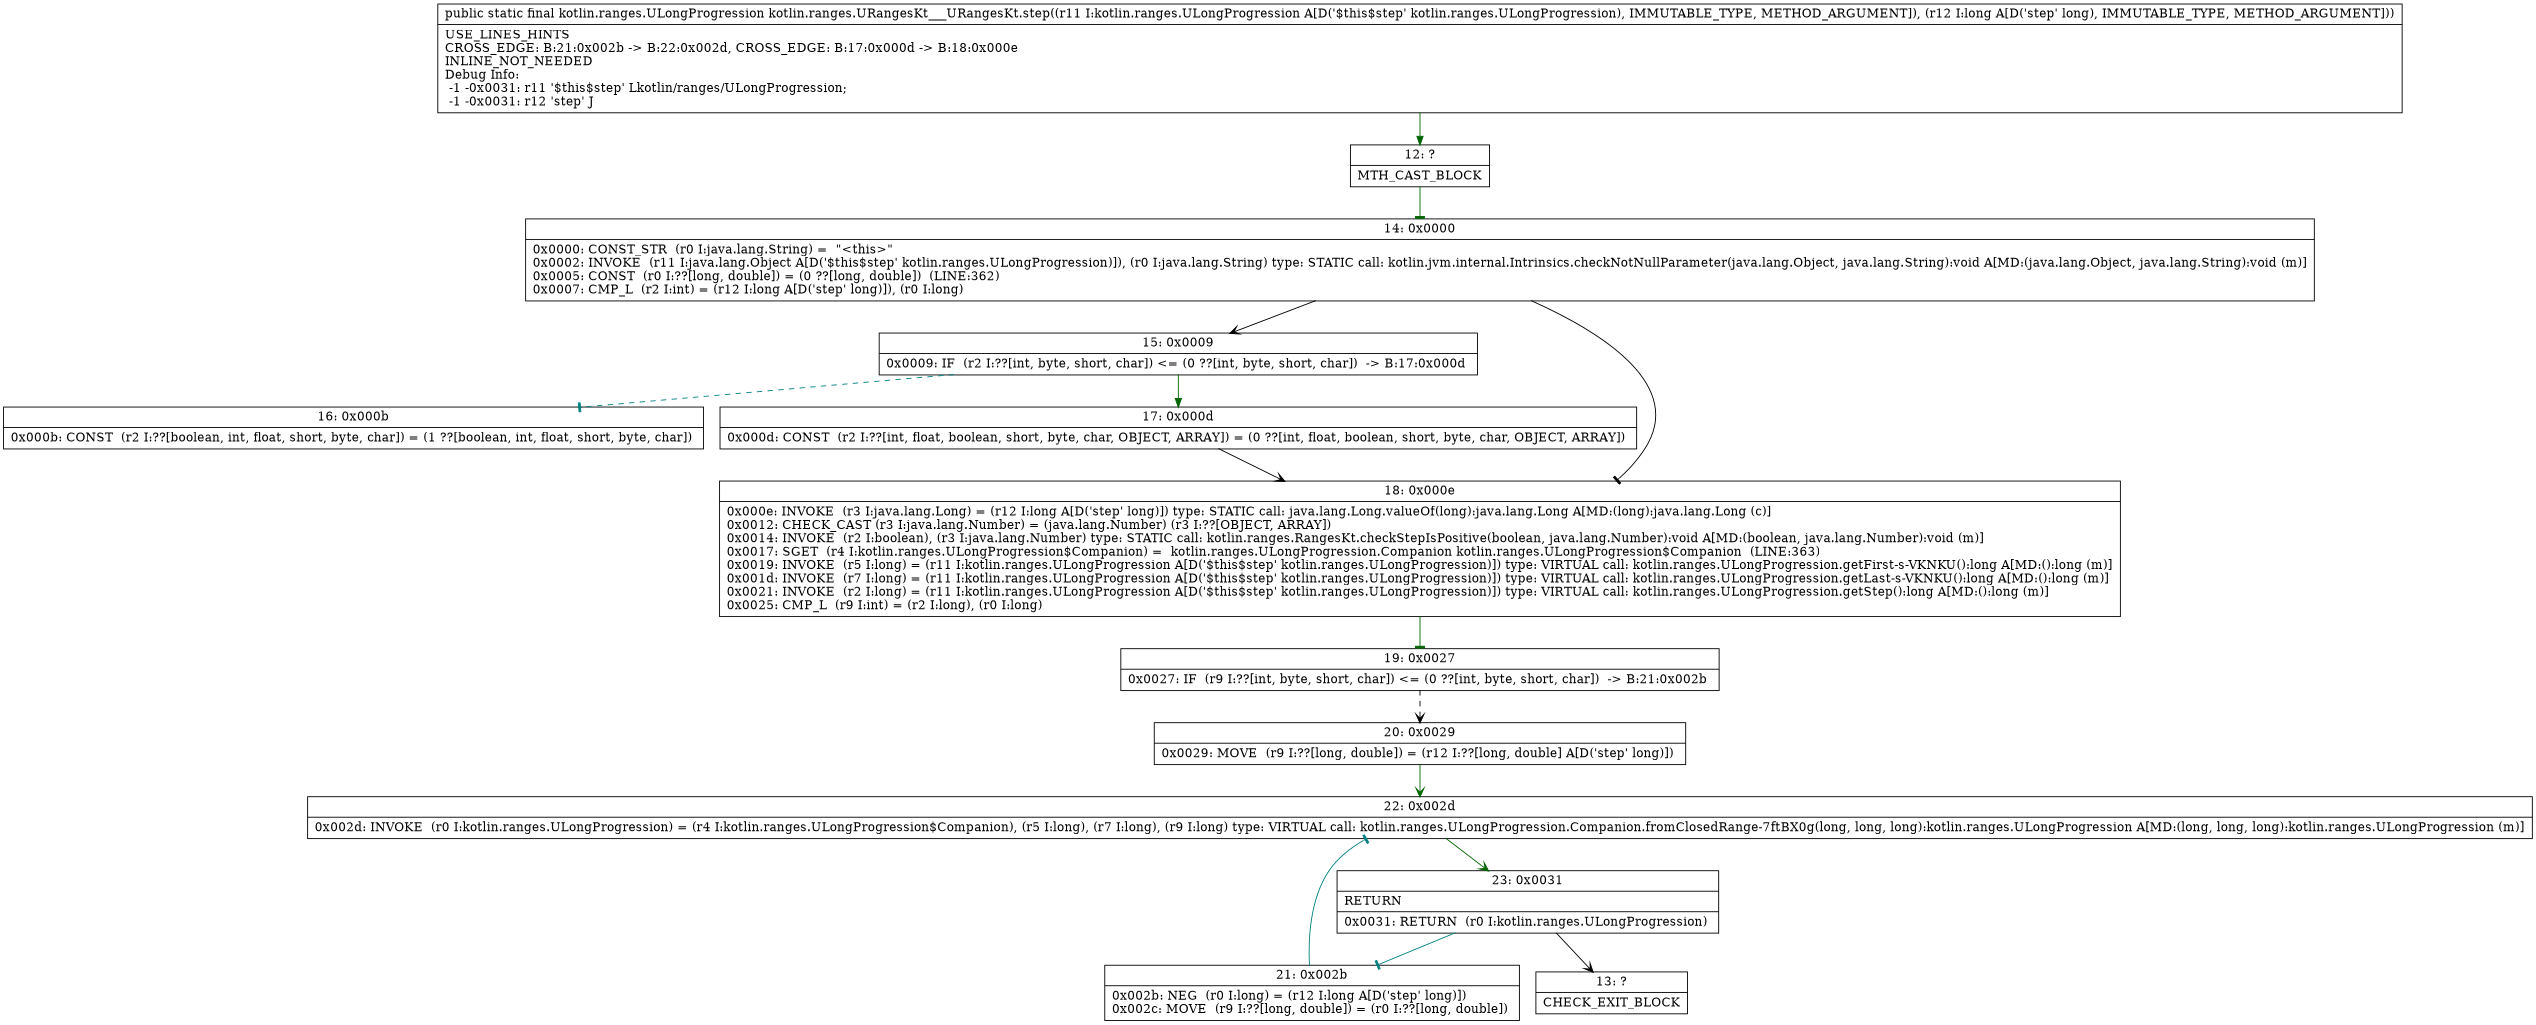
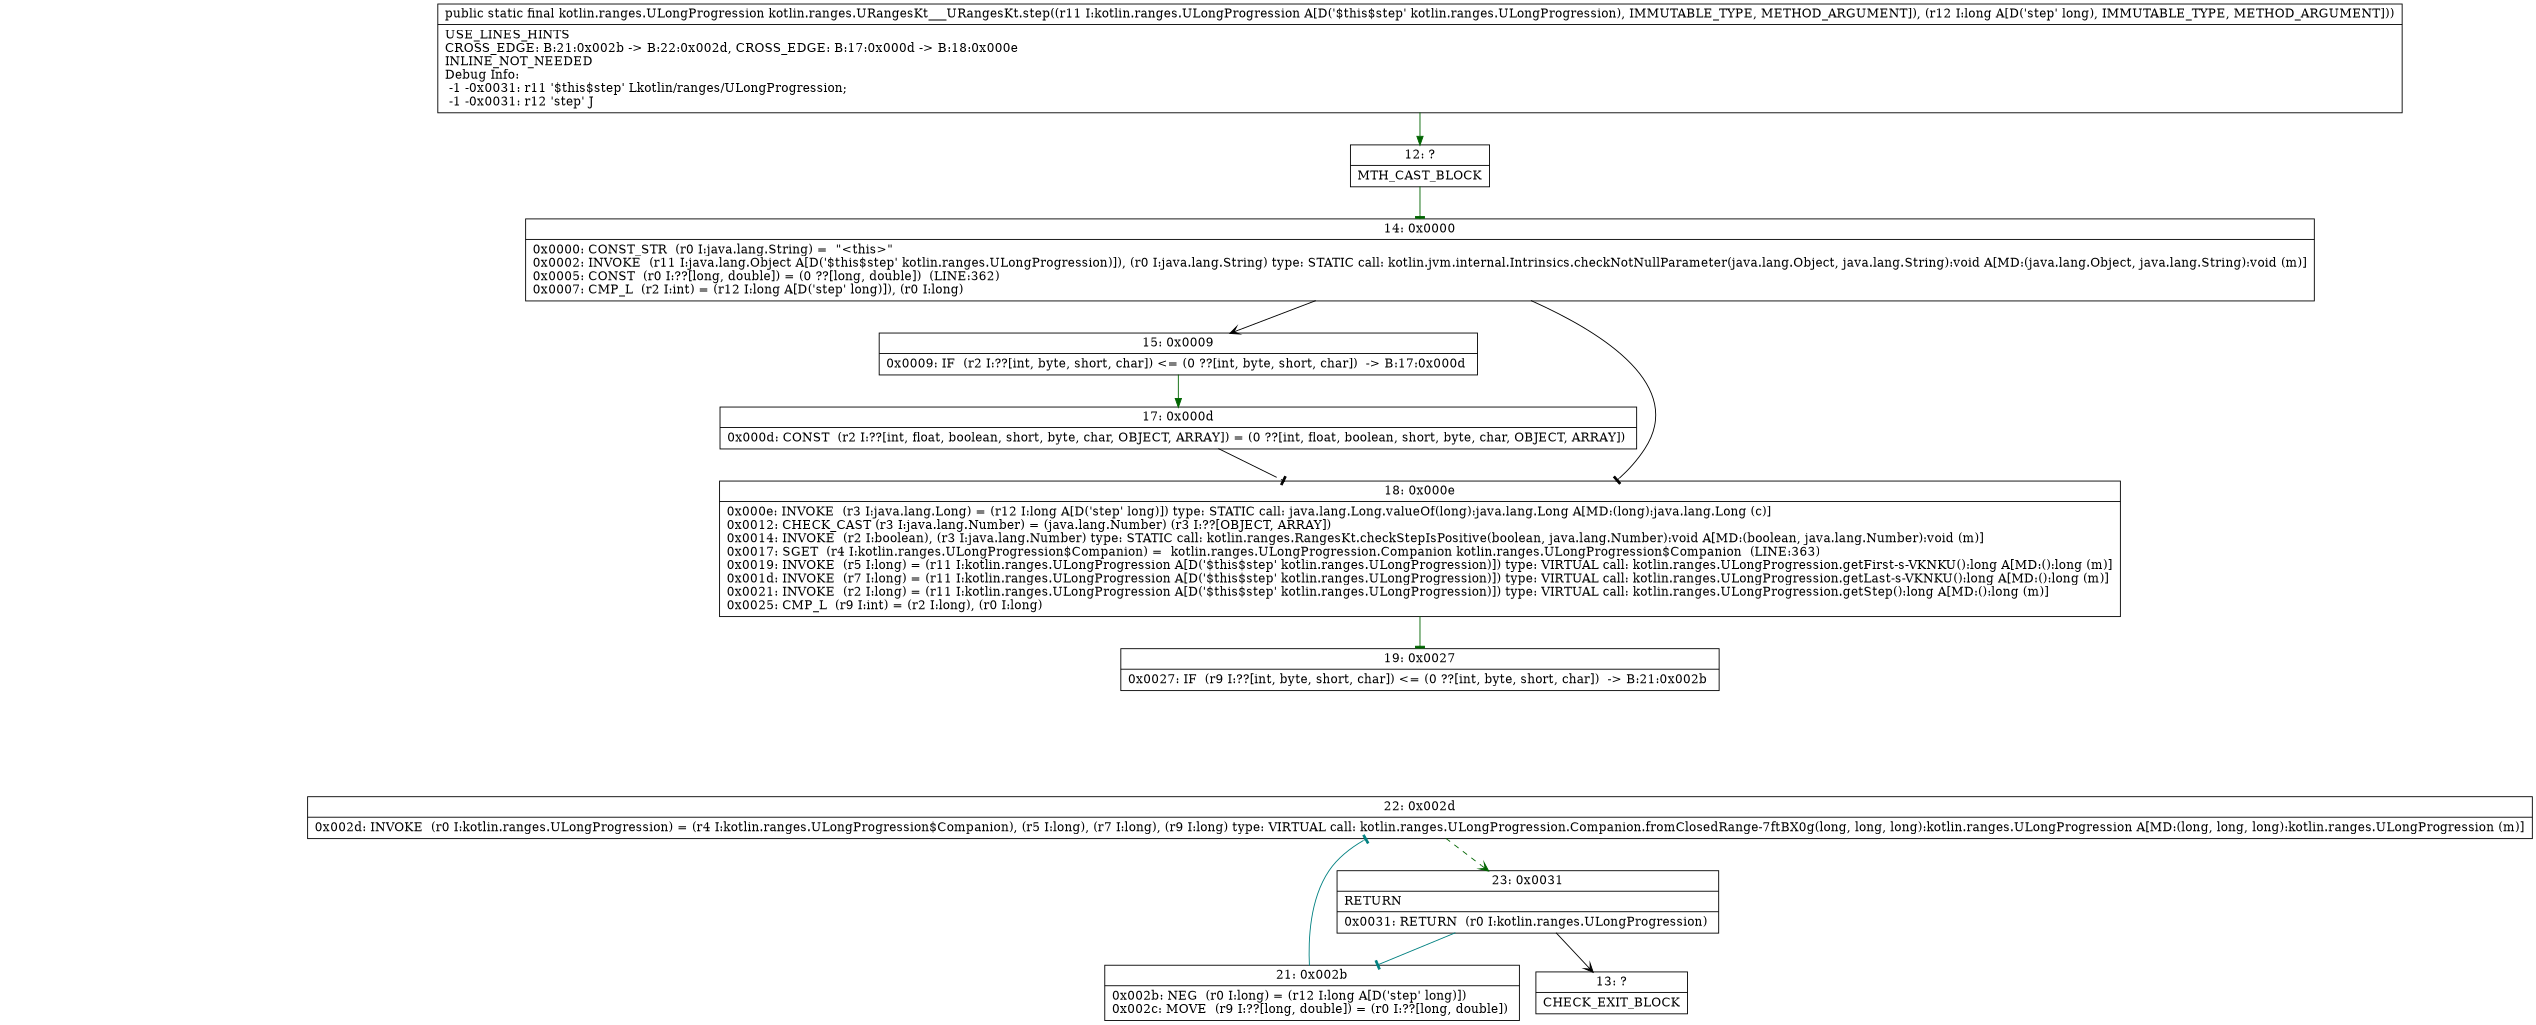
(354, 428) -> none
(1247, 463) -> (1247, 463)
(1420, 744) -> none
(1464, 852) -> (1464, 852)
